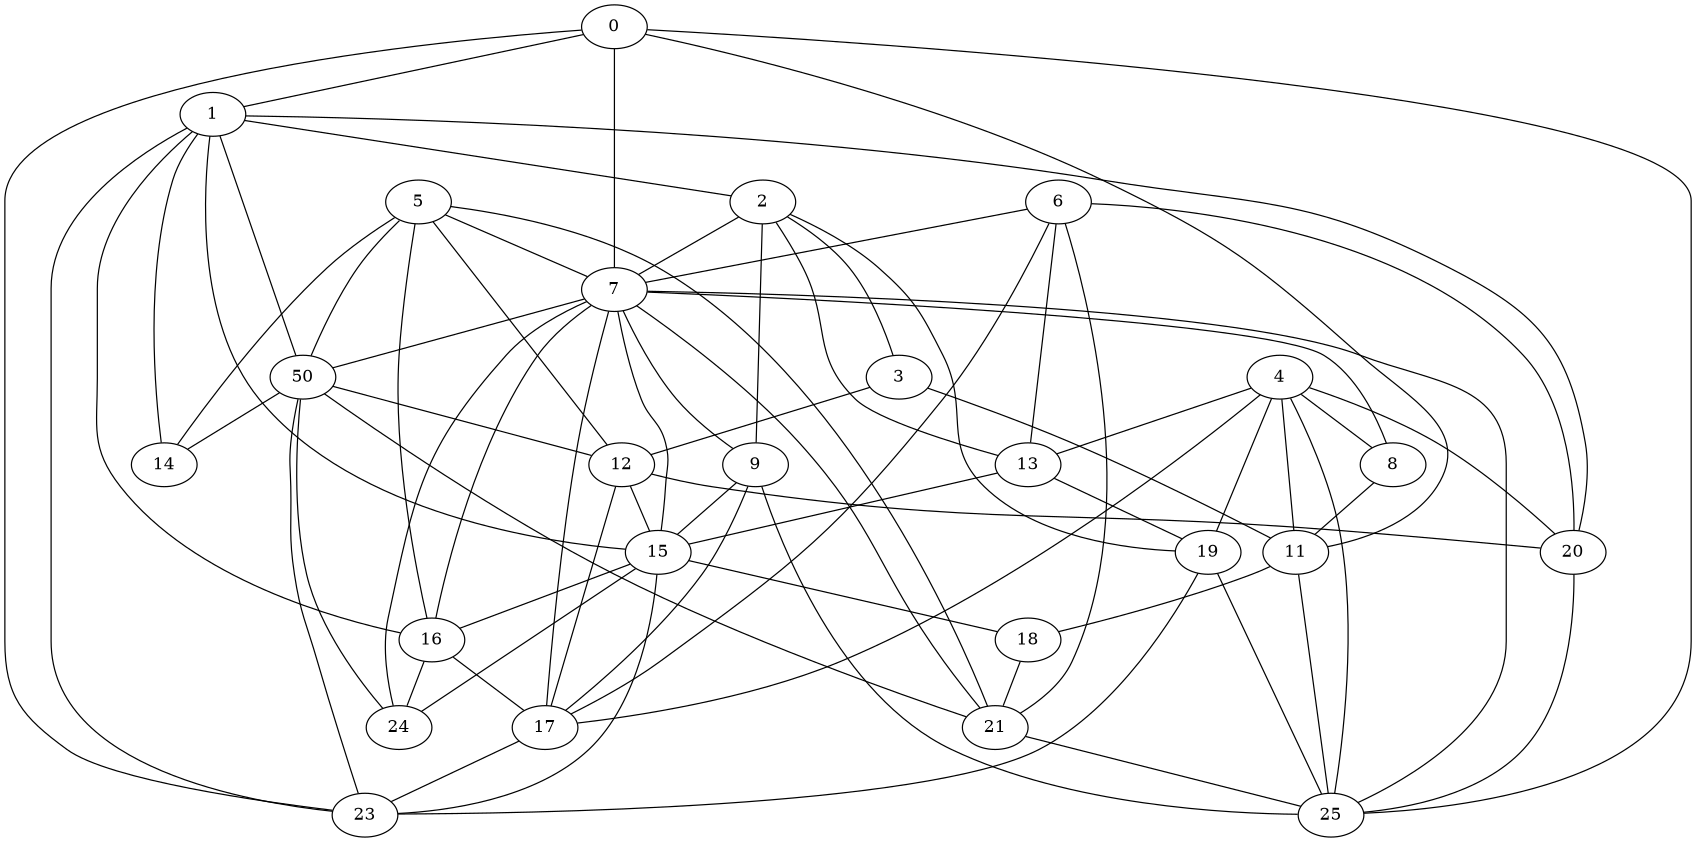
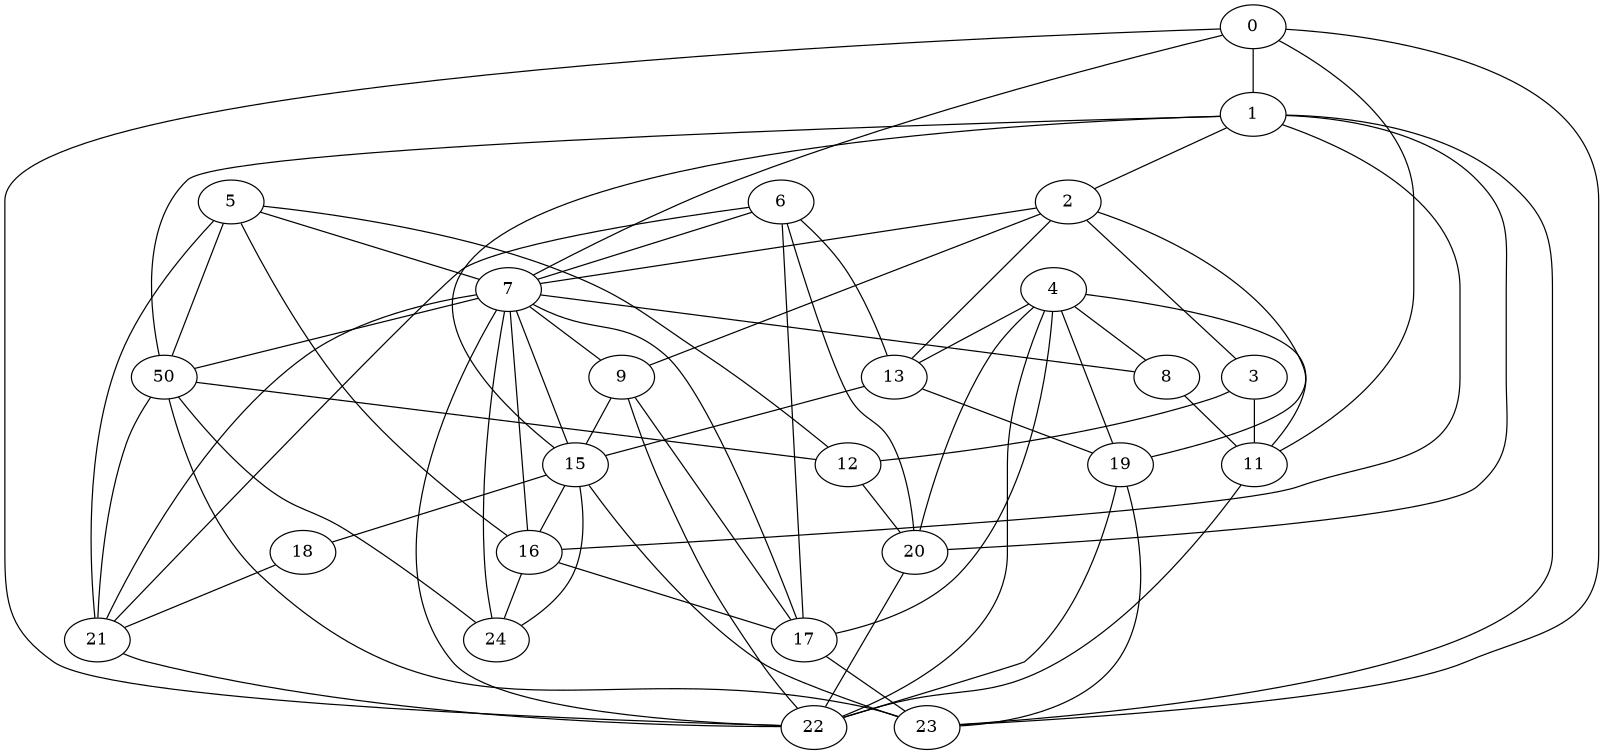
(164, 465) -> none
(640, 509) -> none
(585, 591) -> none
(1166, 603) -> none
(1331, 815) -> (814, 728)
